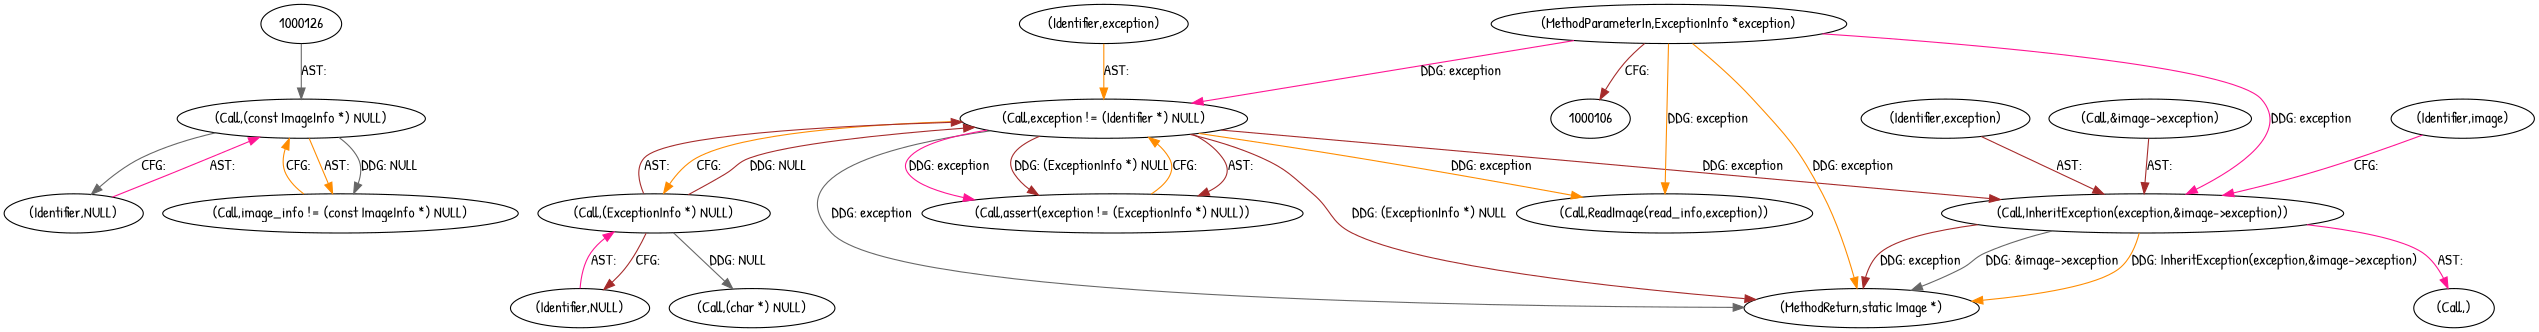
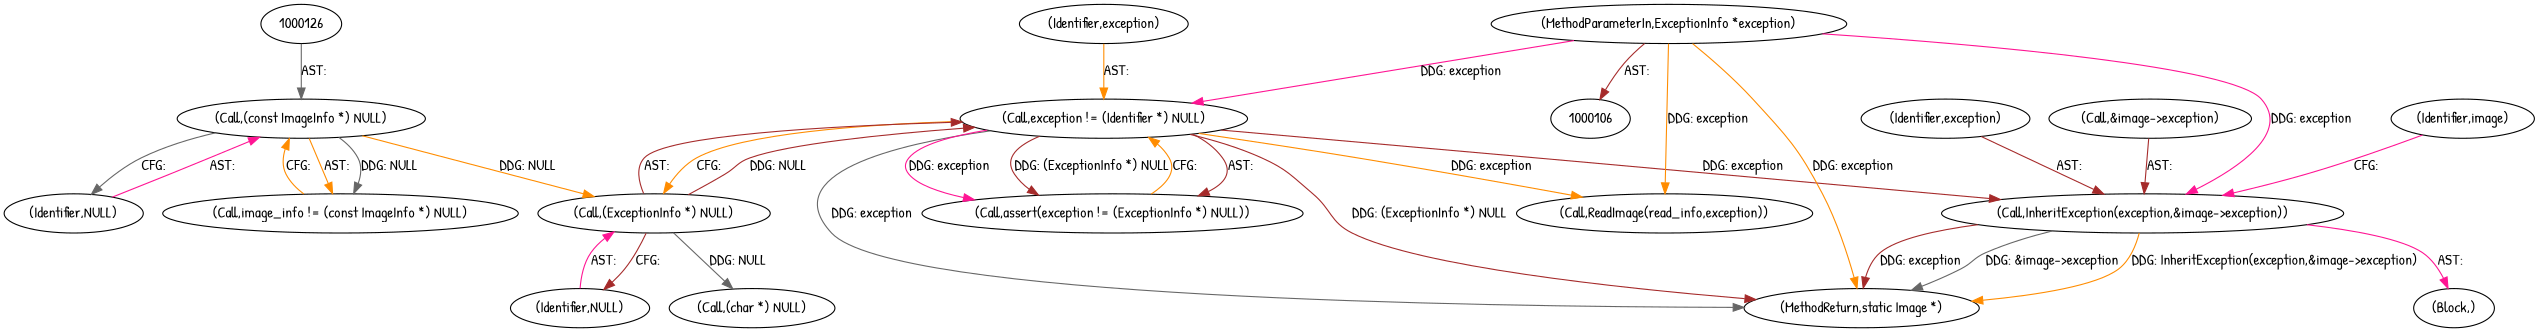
(1639, 71) -> (1639, 71)
none -> (473, 165)
(2454, 308) -> (2454, 308)
